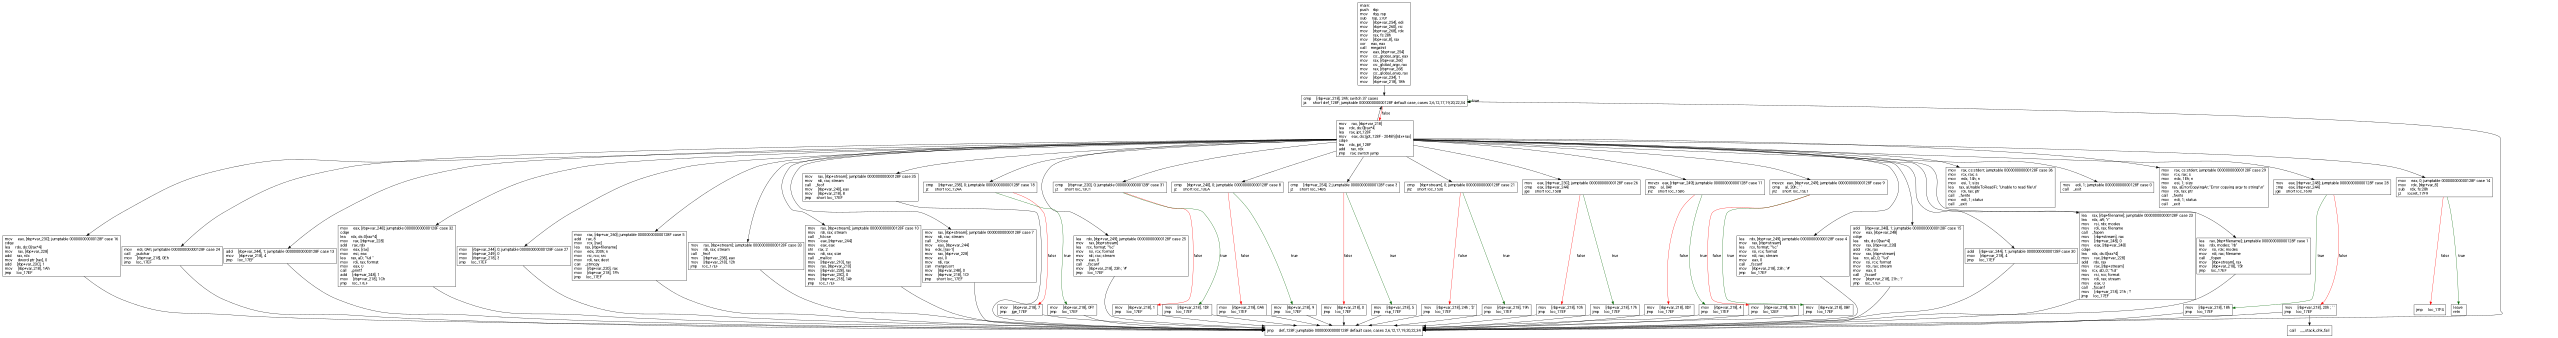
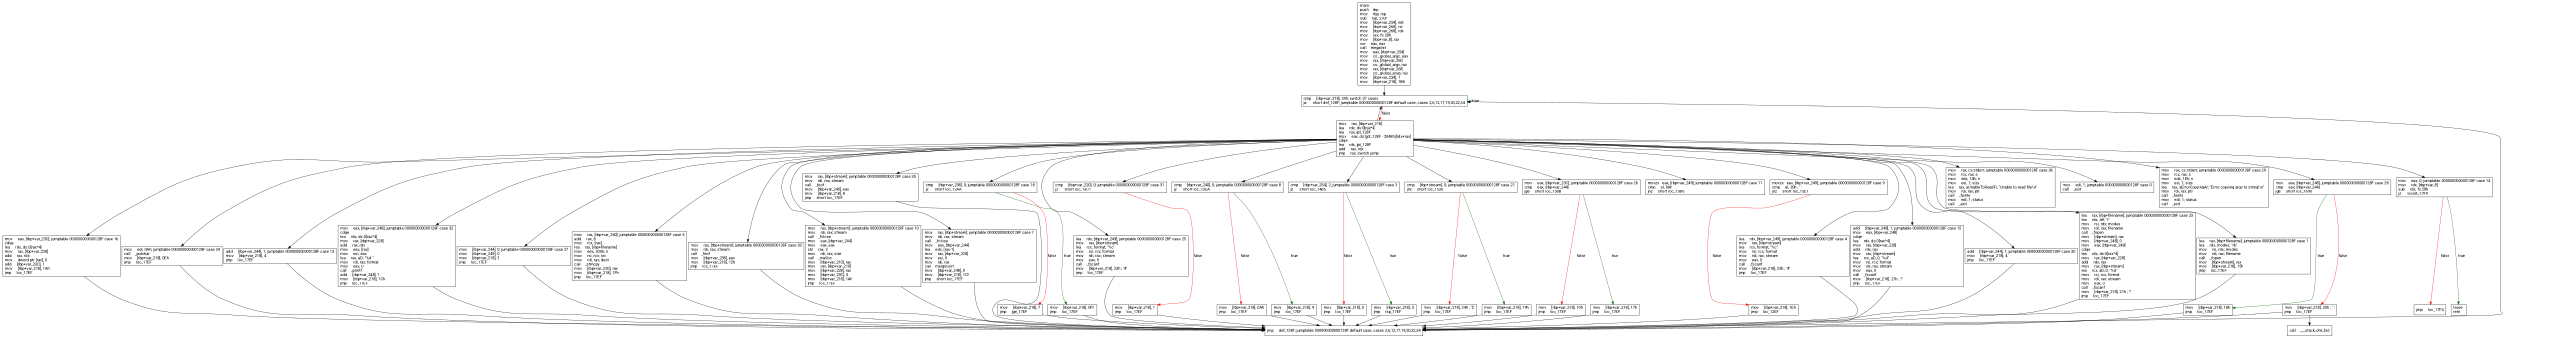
(1187, 310) -> none
(1669, 310) -> none
(1721, 310) -> none
(1828, 310) -> none
